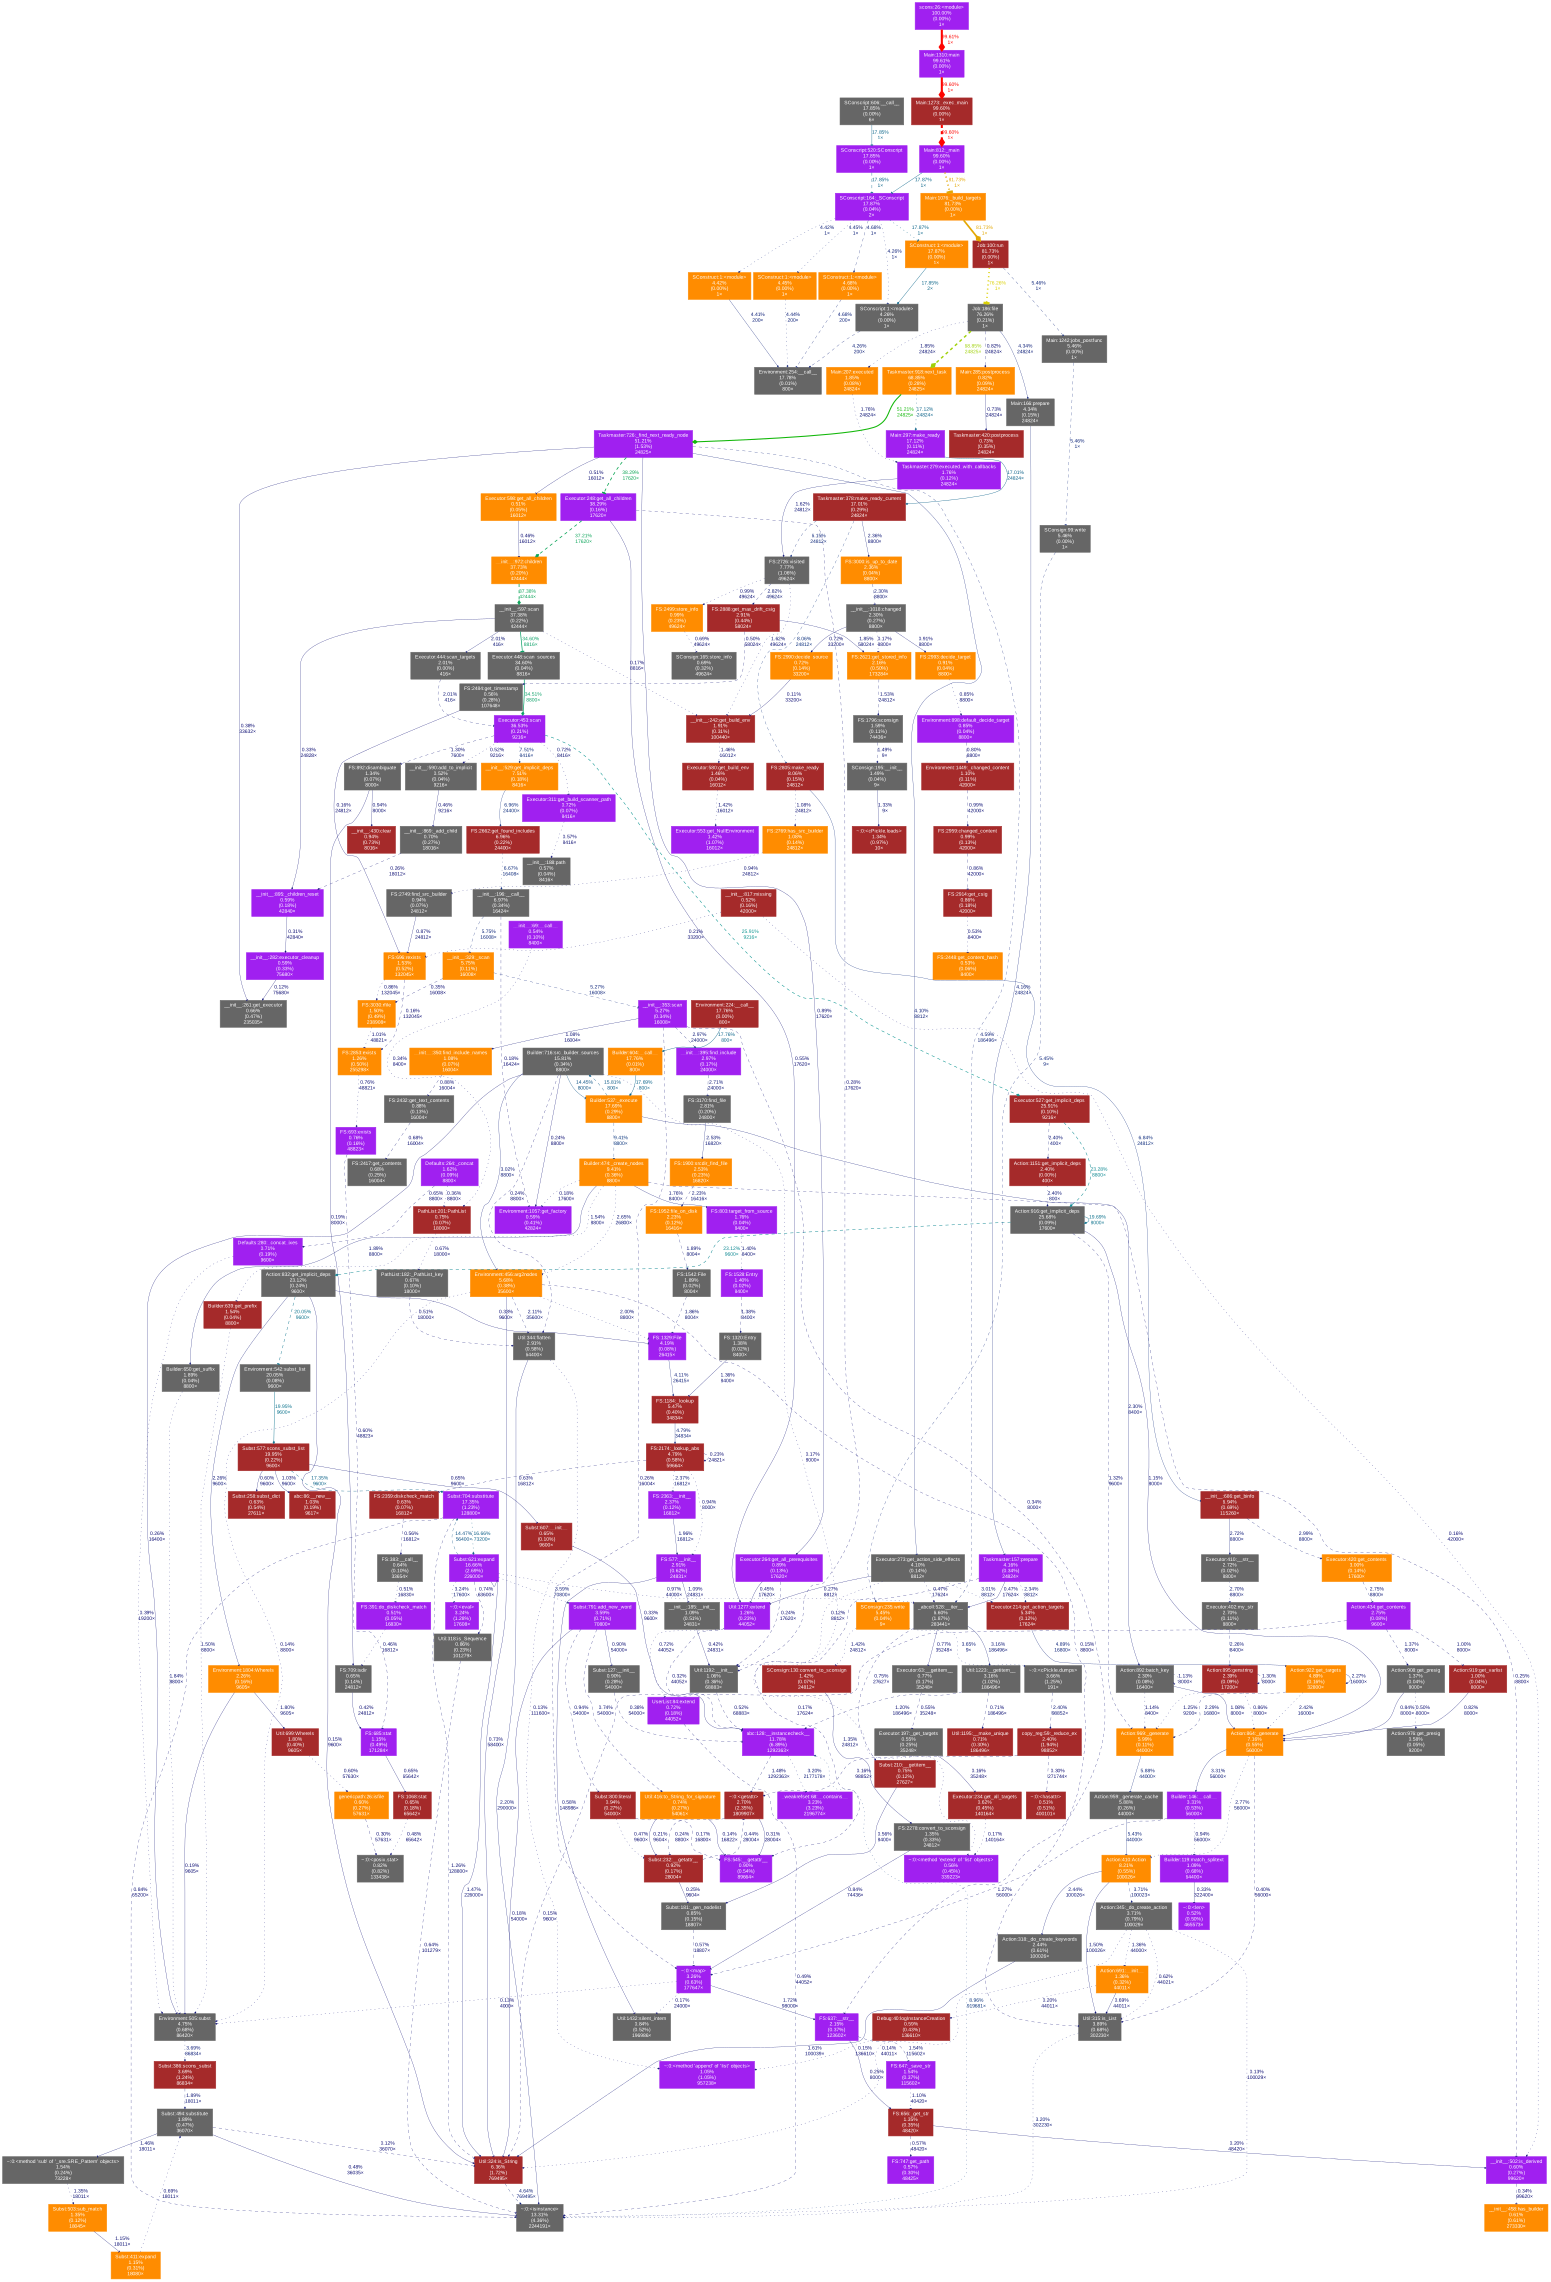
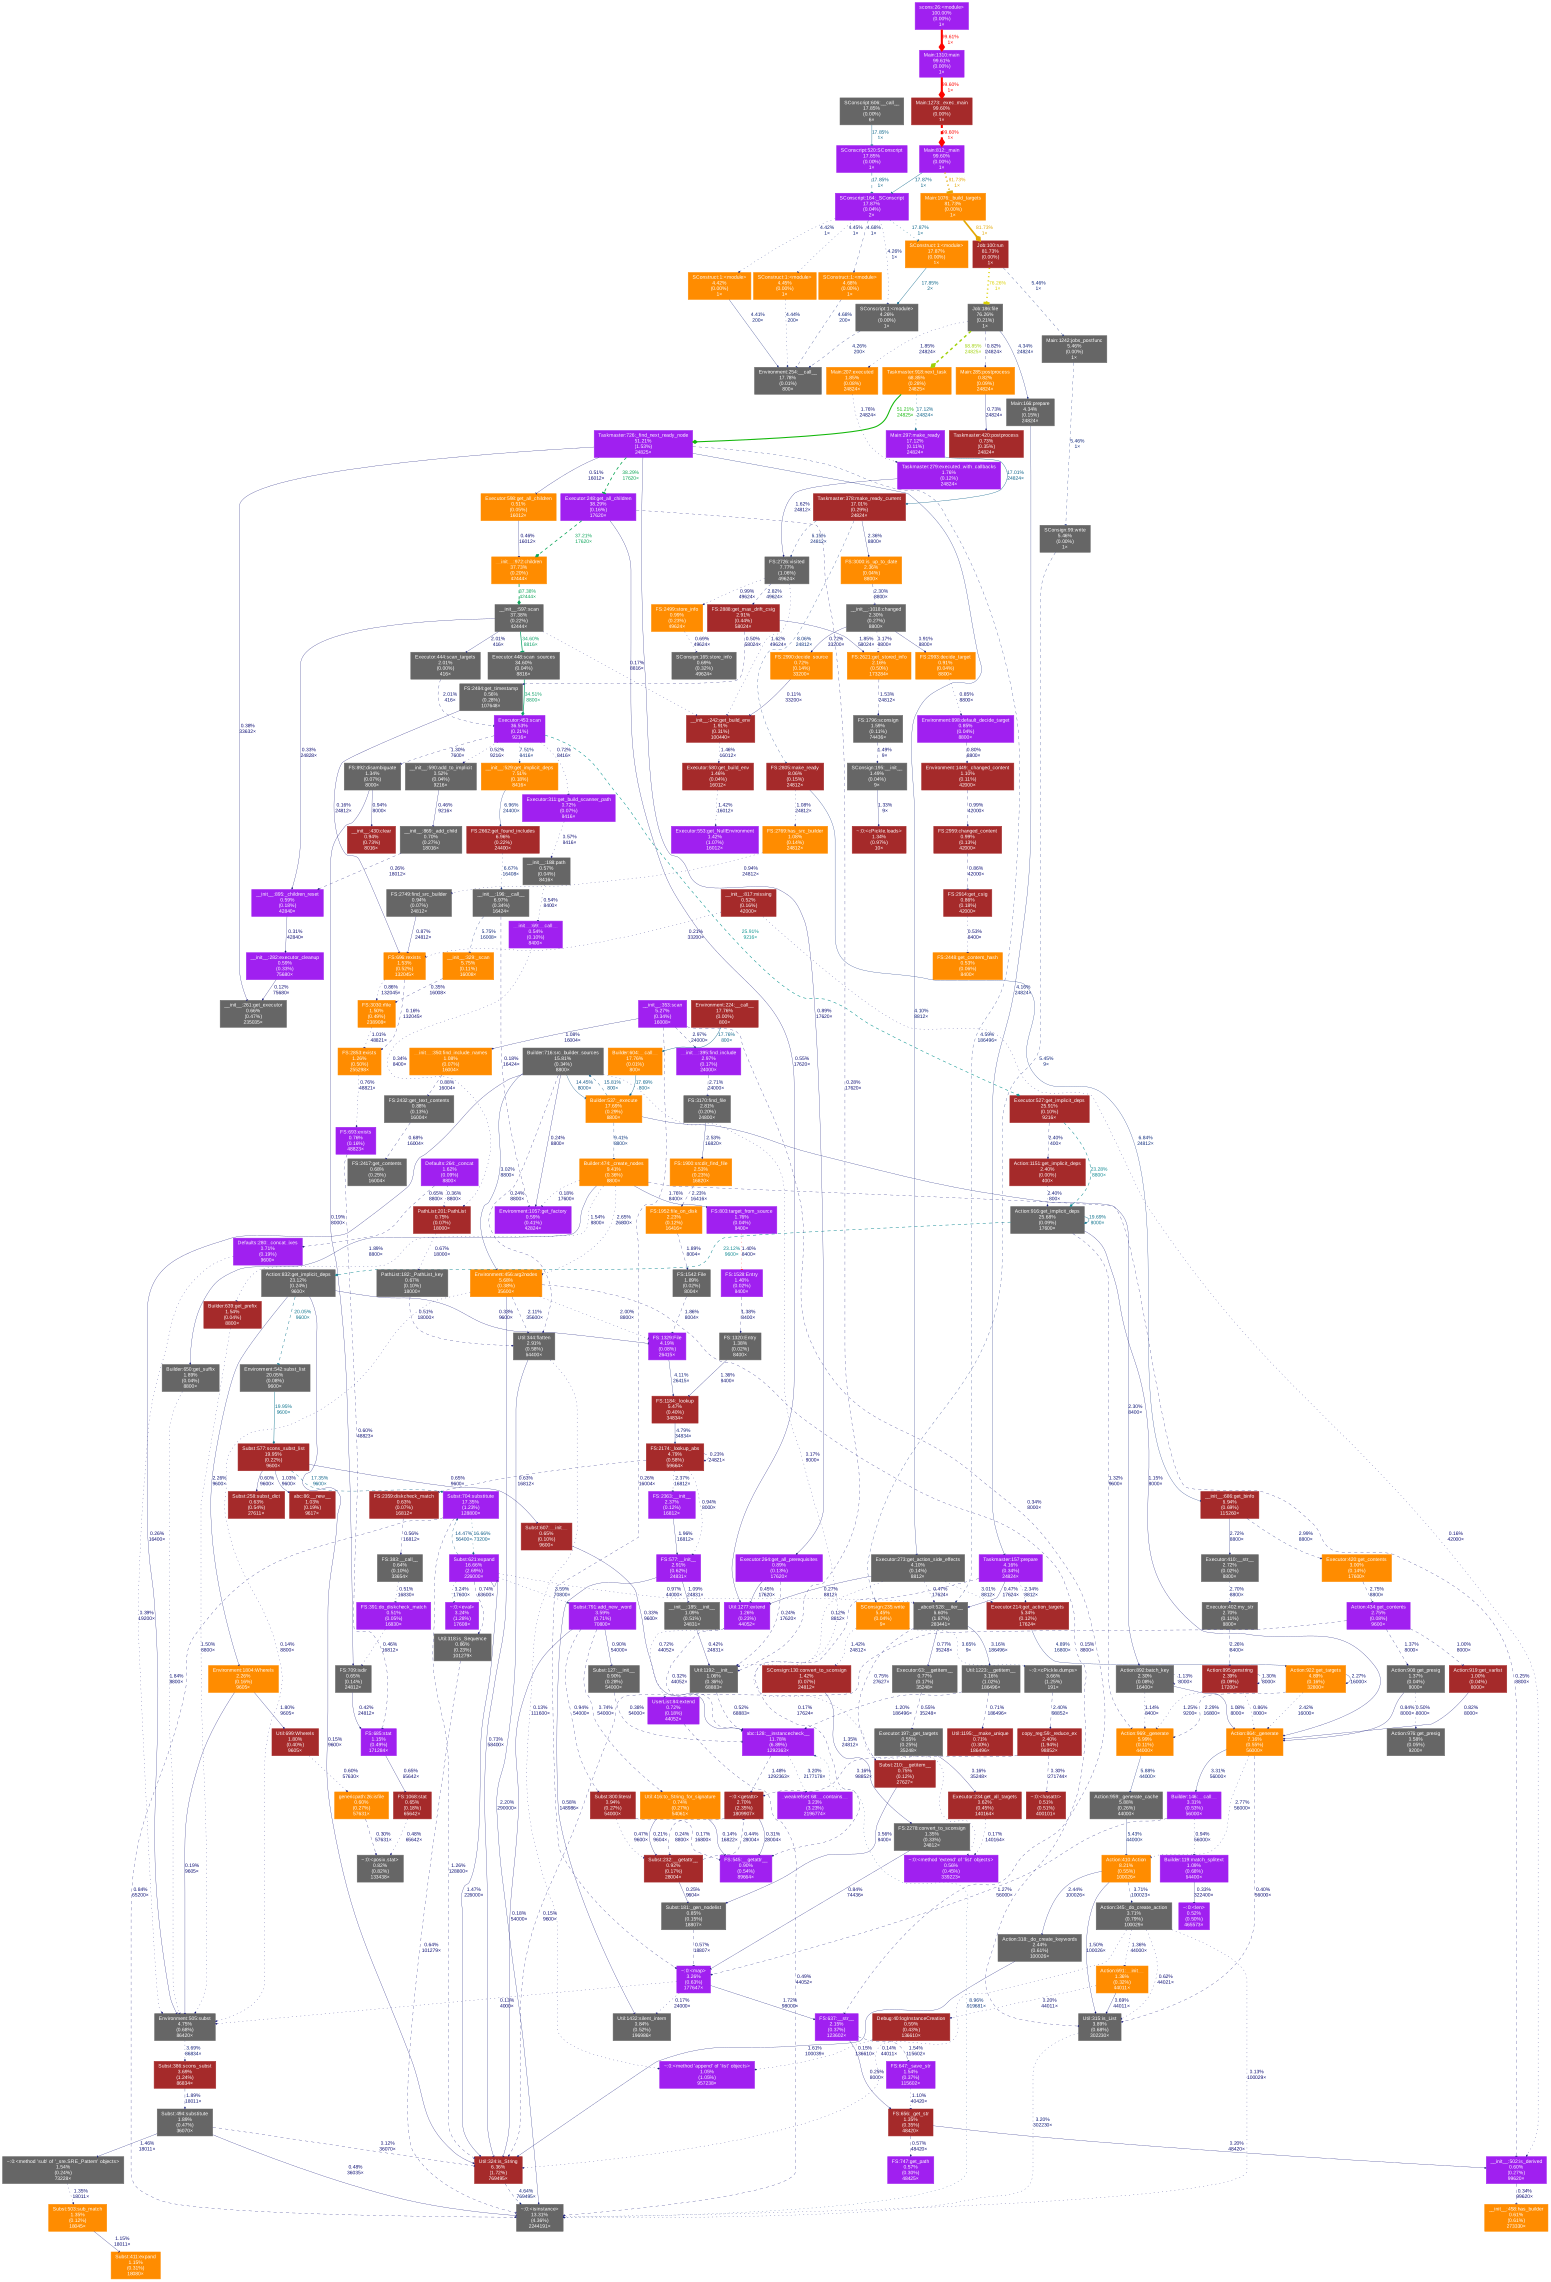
none -> (541, 902)
(566, 990) -> none
(742, 1251) -> (742, 1251)
(160, 2195) -> none
